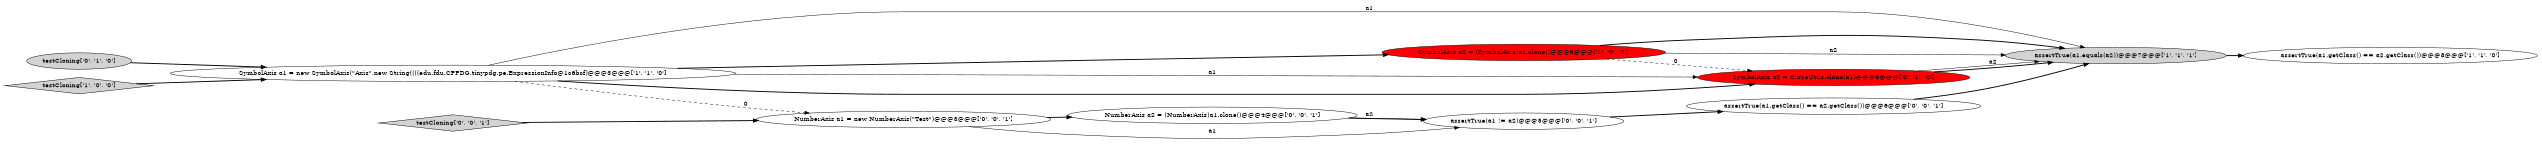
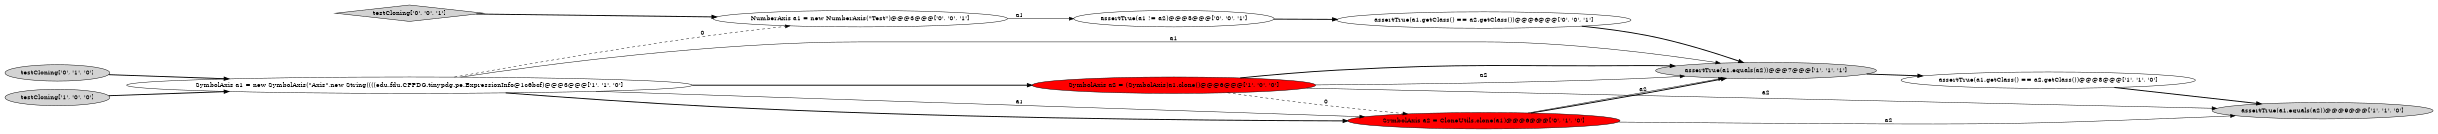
(79, 86) -> (57, 97)
none -> (2323, 111)
(1213, 115) -> none
